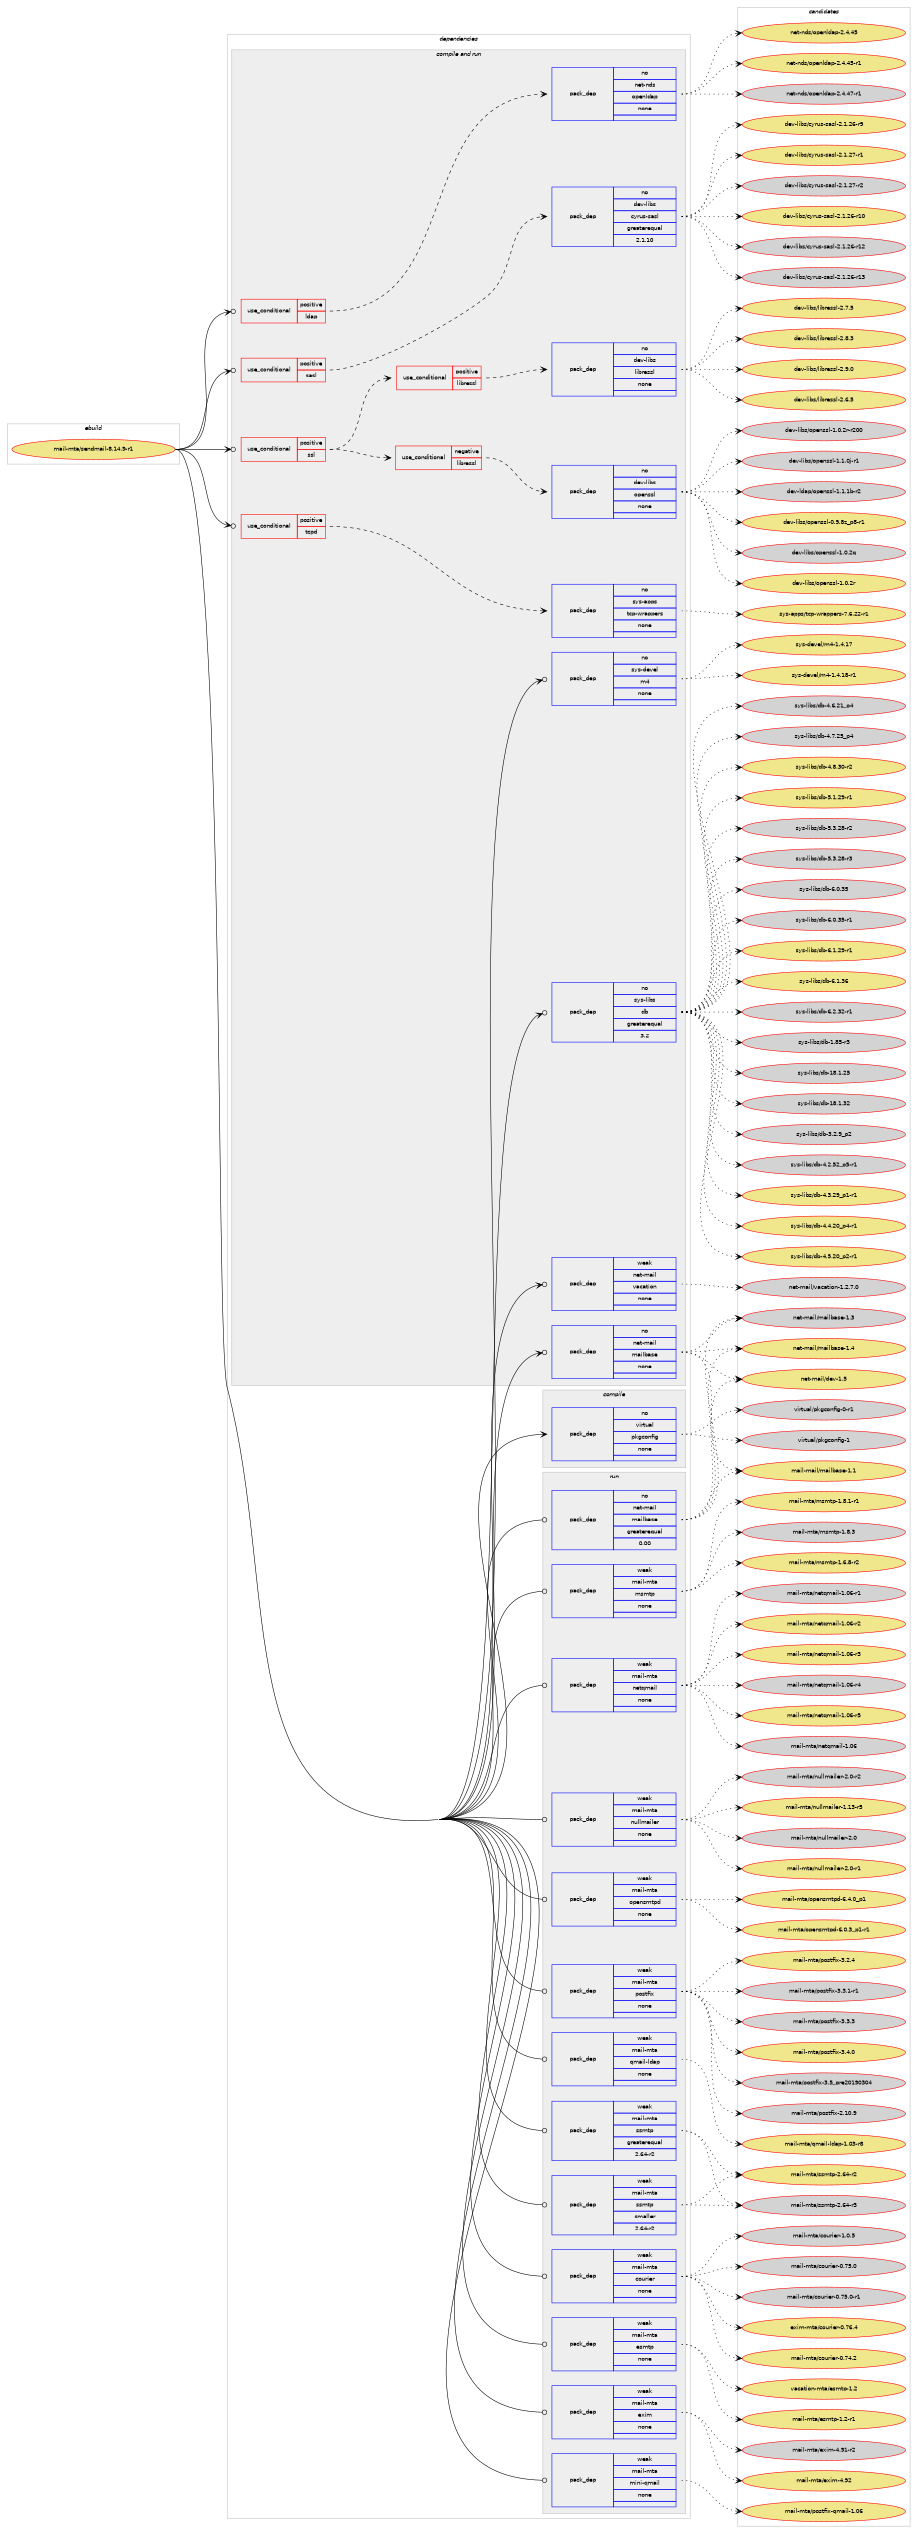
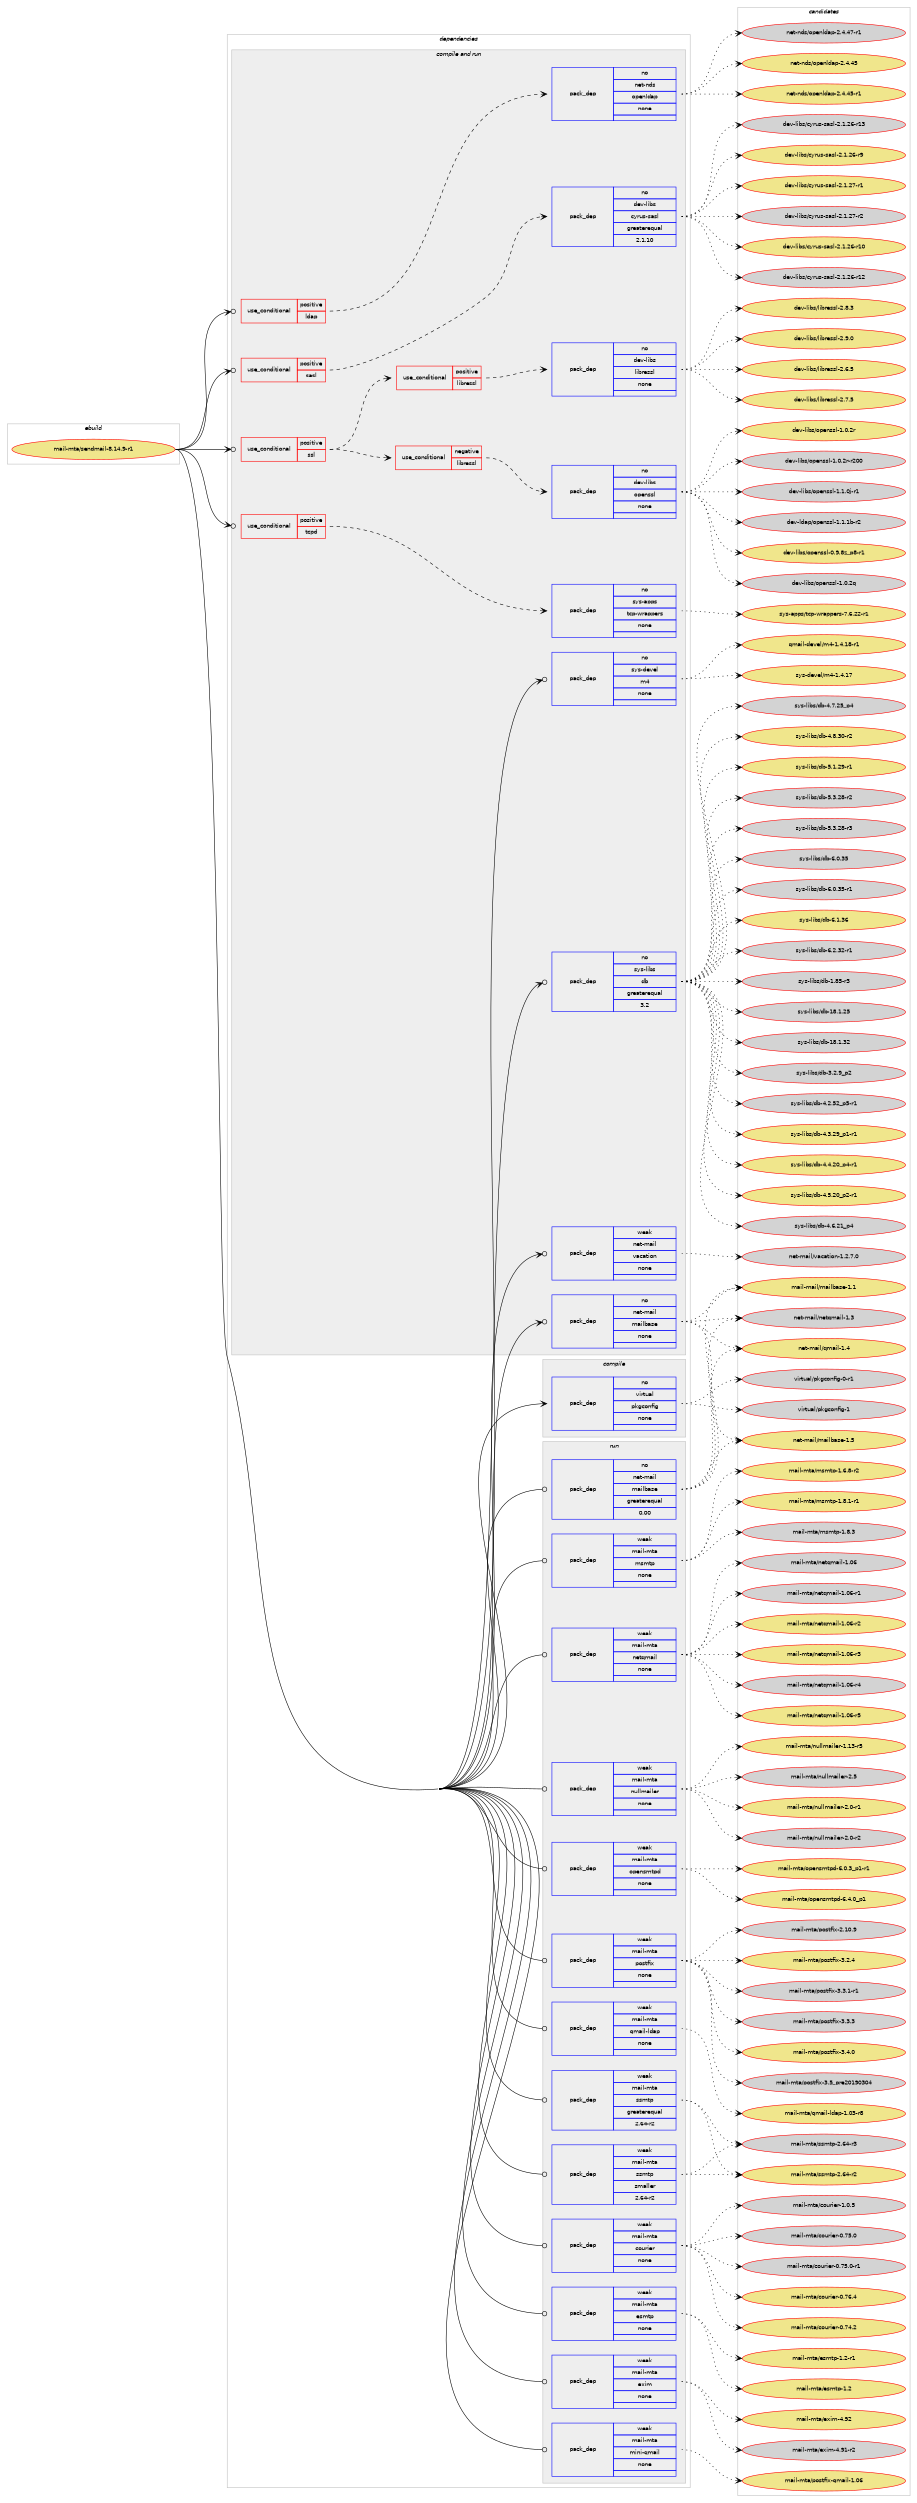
(824, 675) -> (824, 645)
(824, 951) -> none
(824, 1318) -> (824, 1318)
(824, 1349) -> (824, 1349)
(824, 1379) -> (824, 1440)
(824, 1838) -> (824, 1777)
(824, 2328) -> (824, 2297)
(824, 2389) -> (824, 2389)
